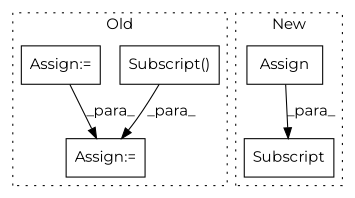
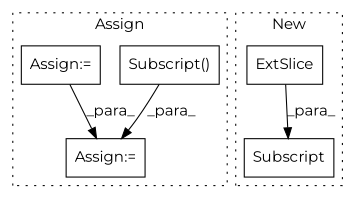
(120, 25) -> (120, 25)
(285, 65) -> (285, 65)
